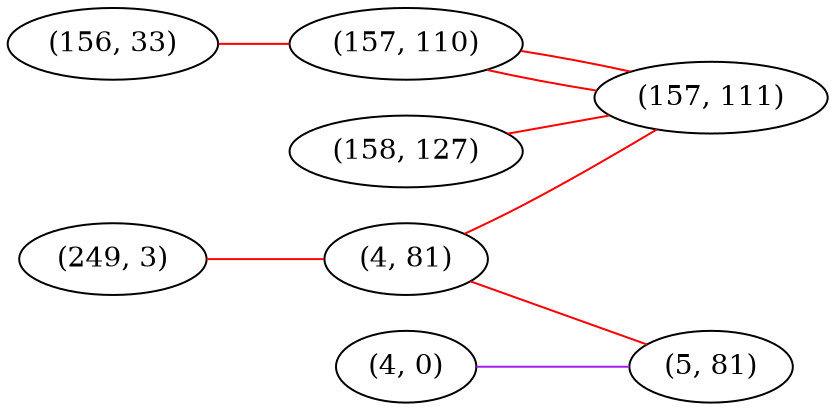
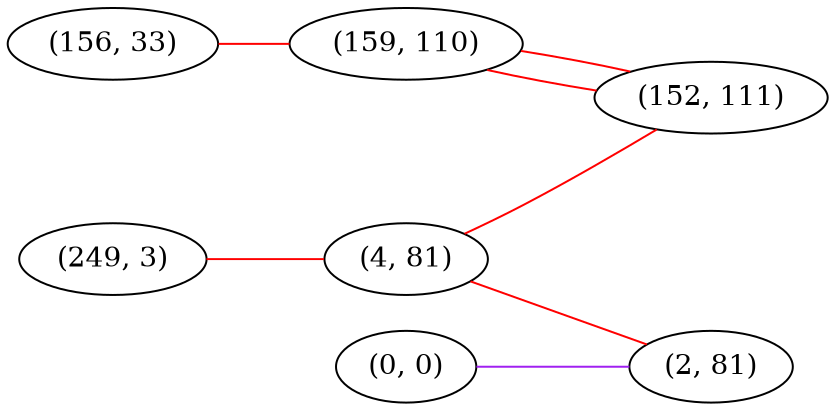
(406, 44) -> (406, 44)
(711, 98) -> (711, 98)
(406, 151) -> none
(406, 367) -> (406, 367)
(711, 367) -> (711, 367)
